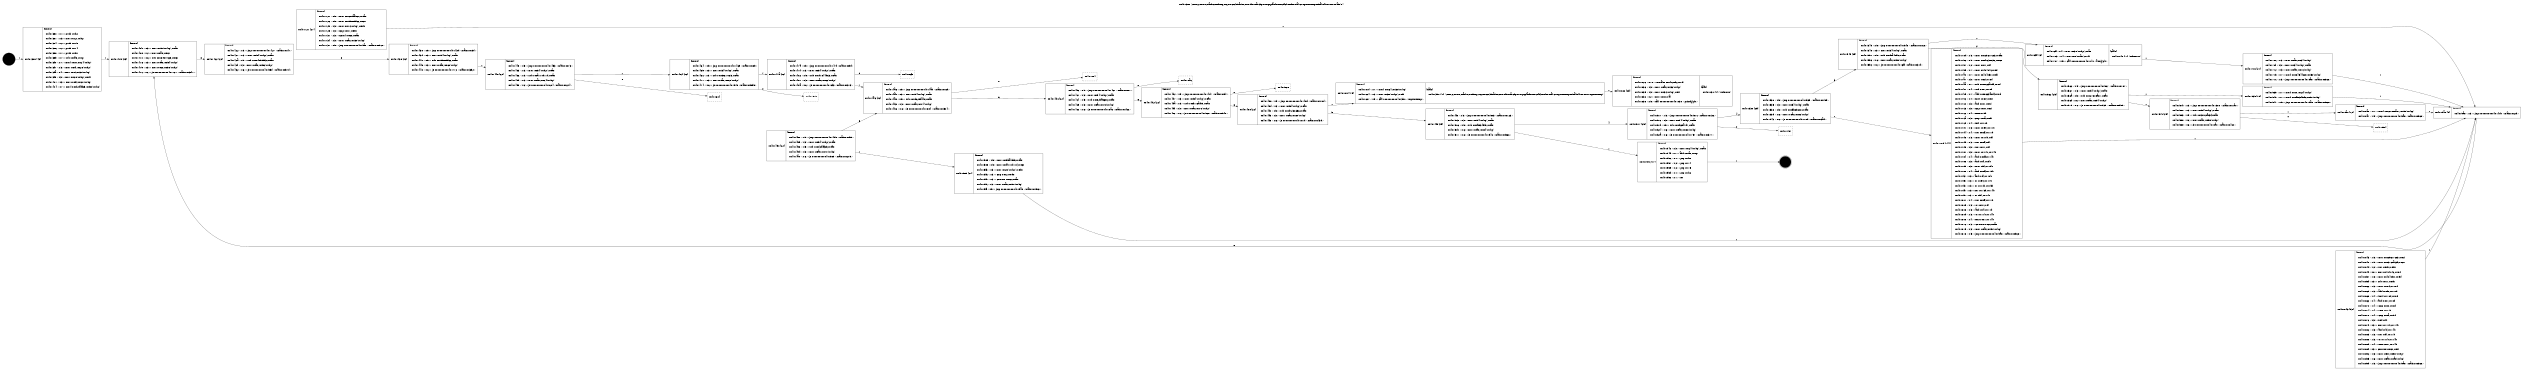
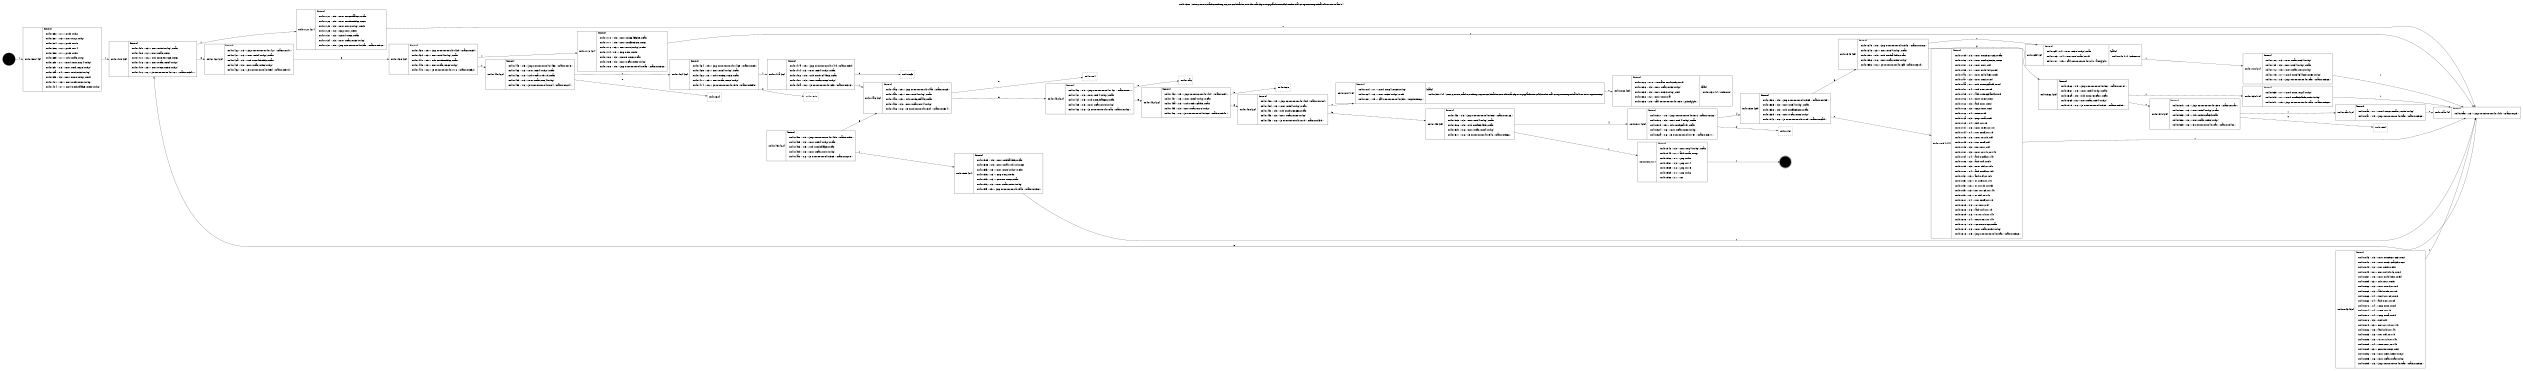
none -> (246, 36)
none -> (622, 51)
